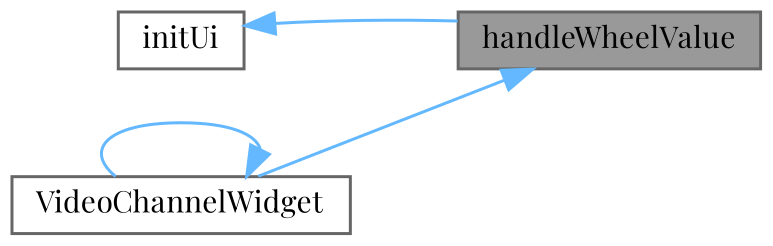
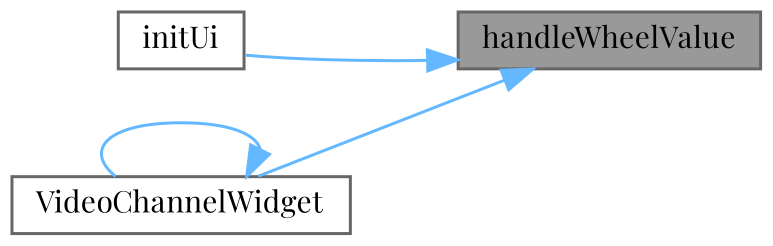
(366, 20) -> (336, 60)
